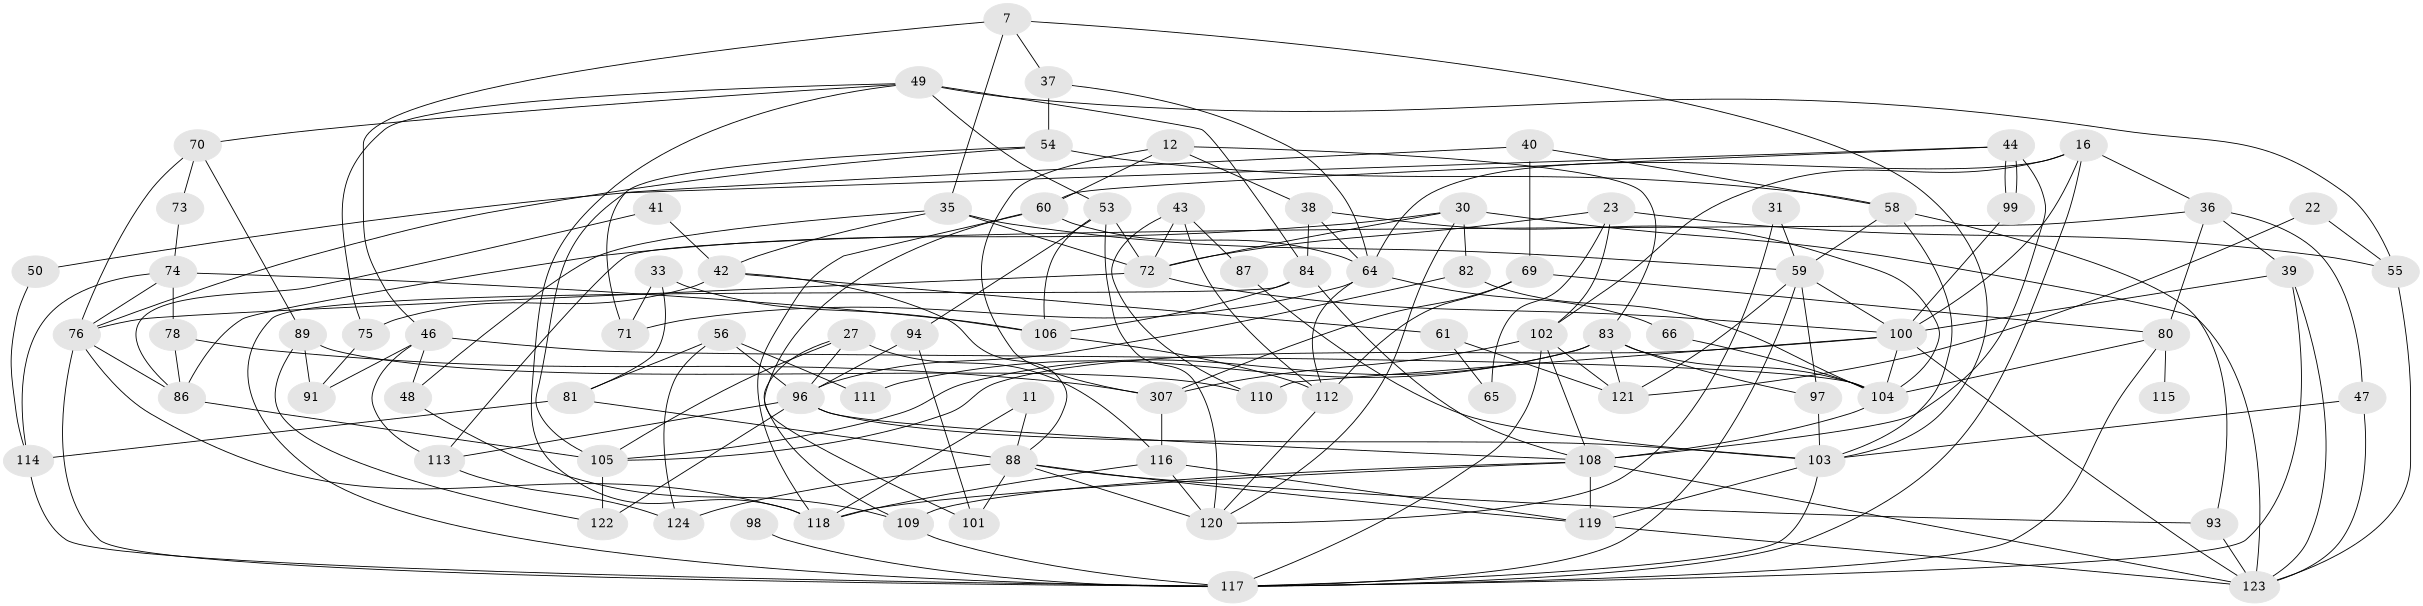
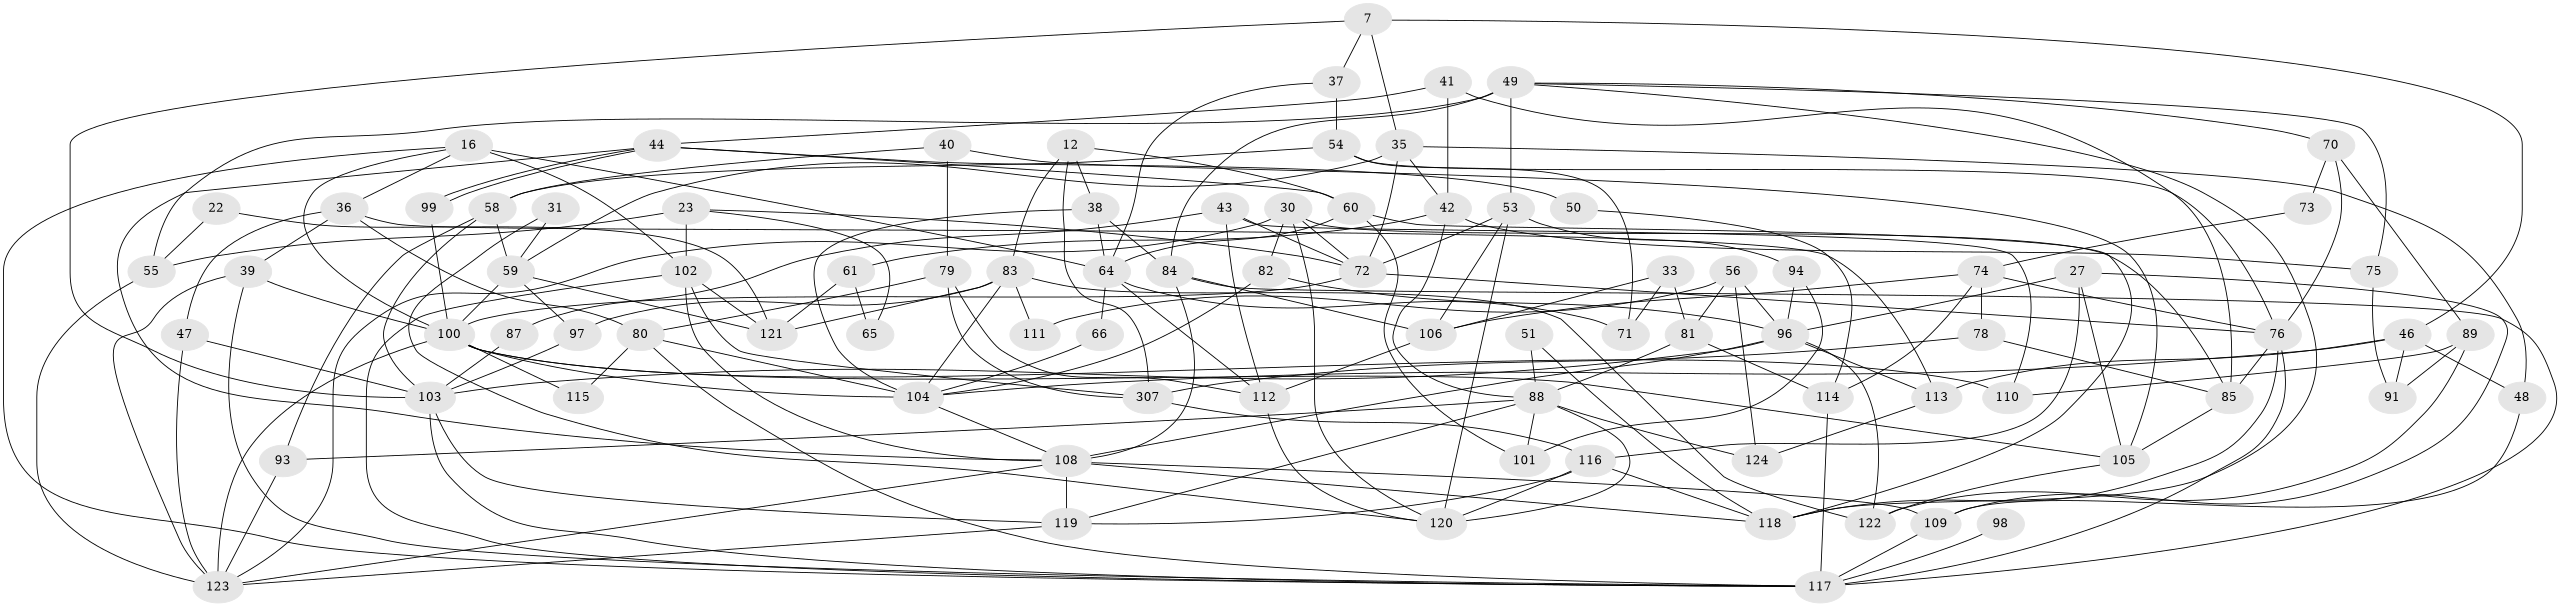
none -> (1110, 117)
(1530, 272) -> (947, 272)
none -> (519, 369)
(959, 385) -> (1562, 320)
(182, 398) -> (2230, 398)
(1030, 398) -> (1529, 335)
(1596, 551) -> none
